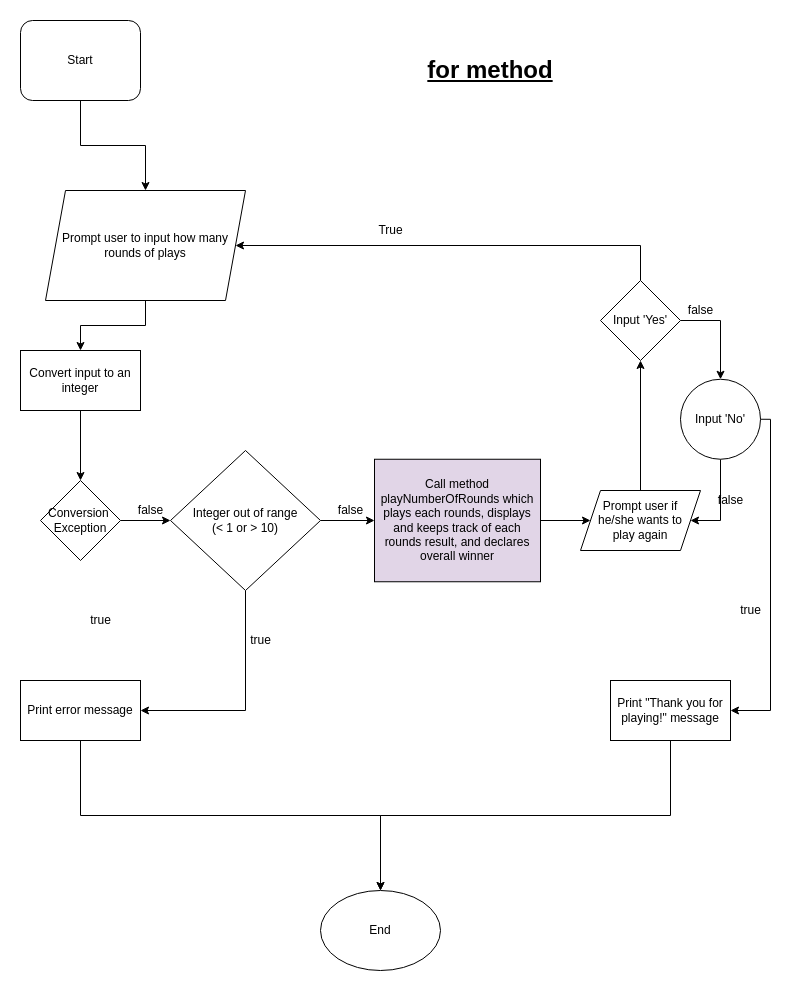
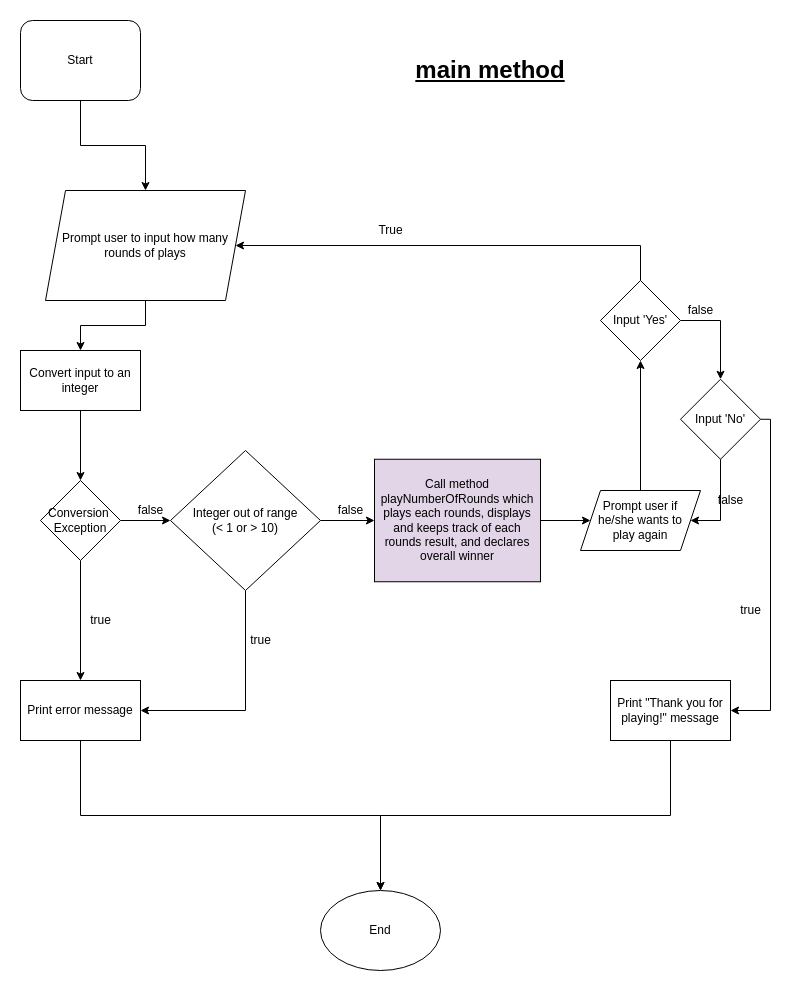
(491, 71) -> (491, 71)
(721, 419) -> (721, 419)
none -> (81, 617)
